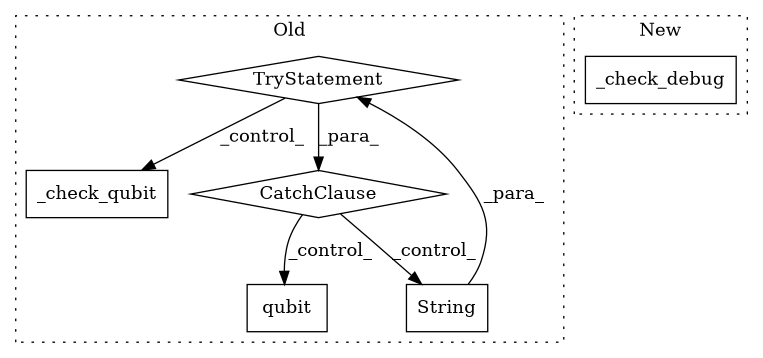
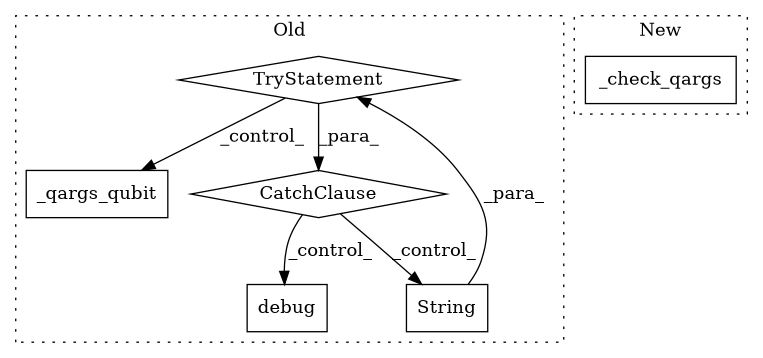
(661, 80) -> (661, 80)
(97, 194) -> (97, 194)
(287, 308) -> (287, 308)
